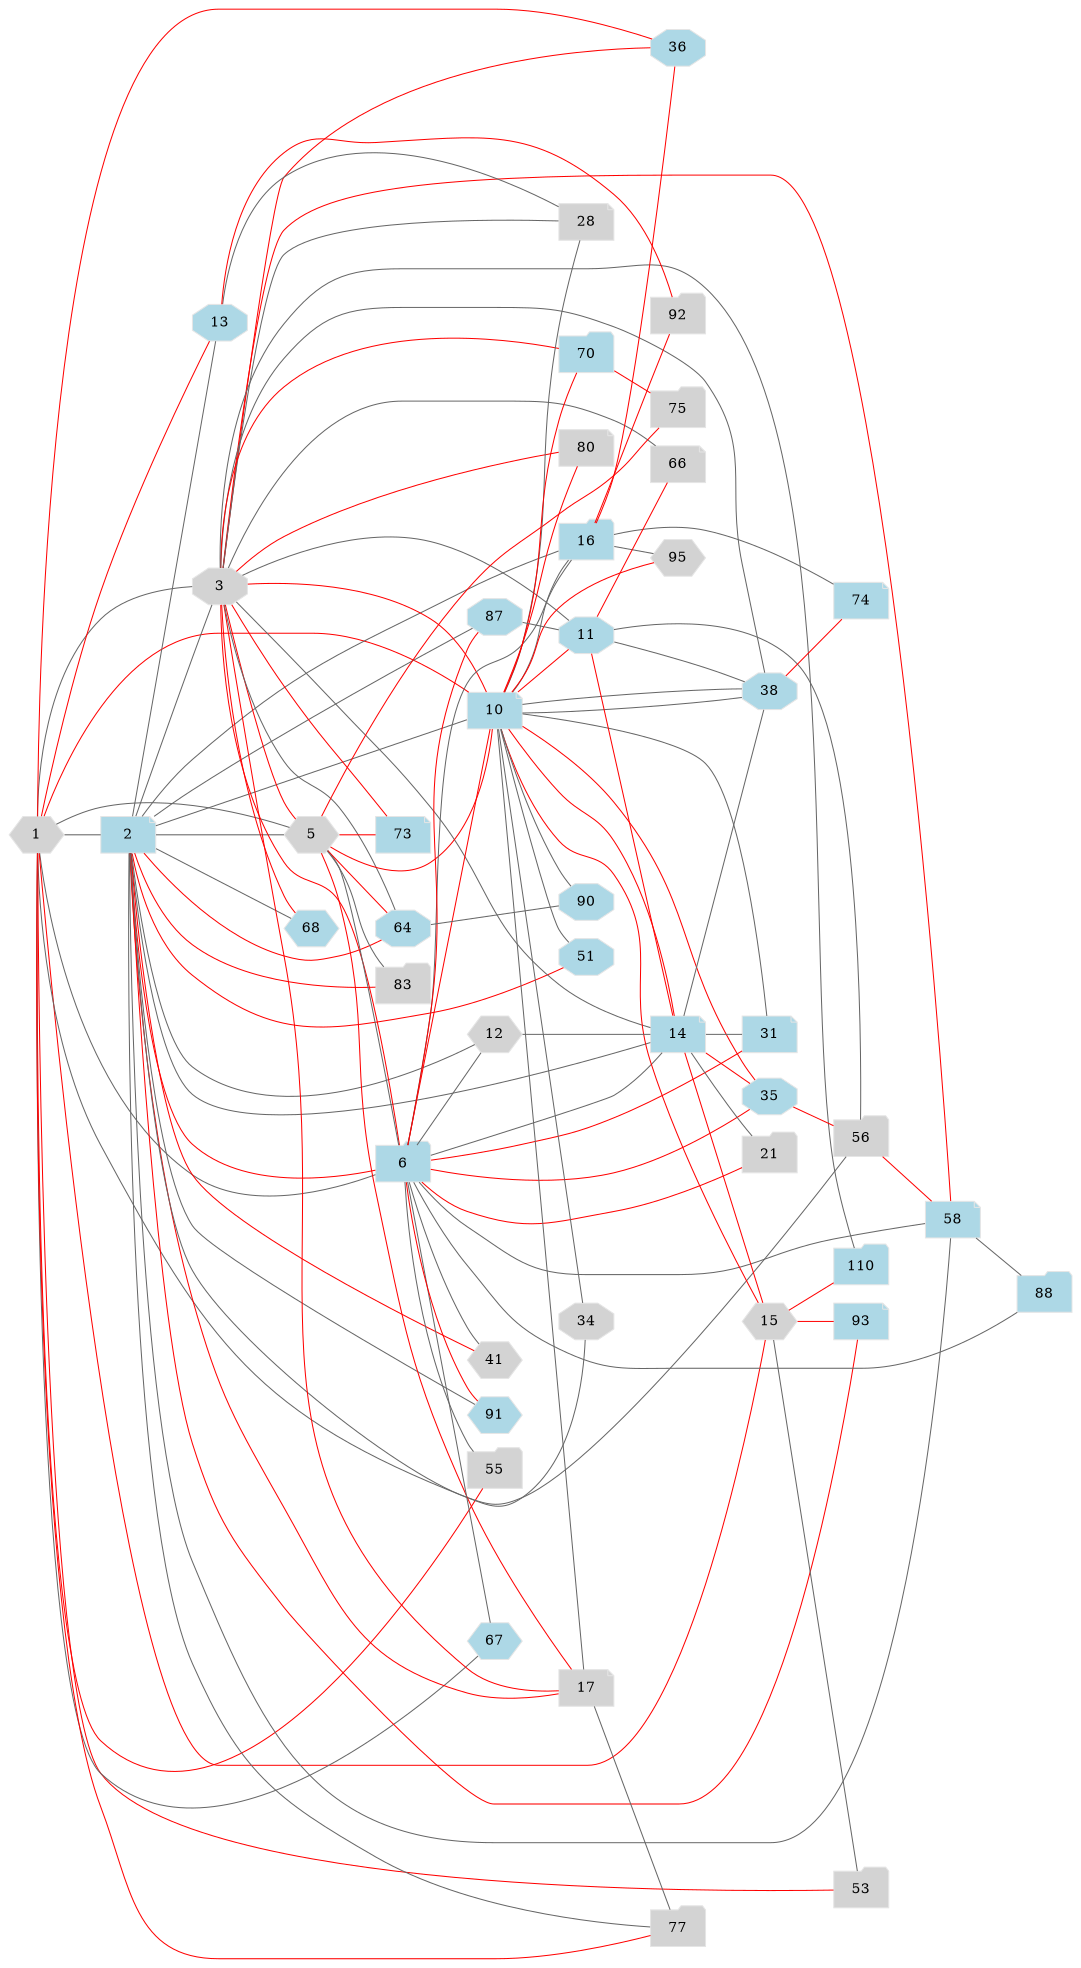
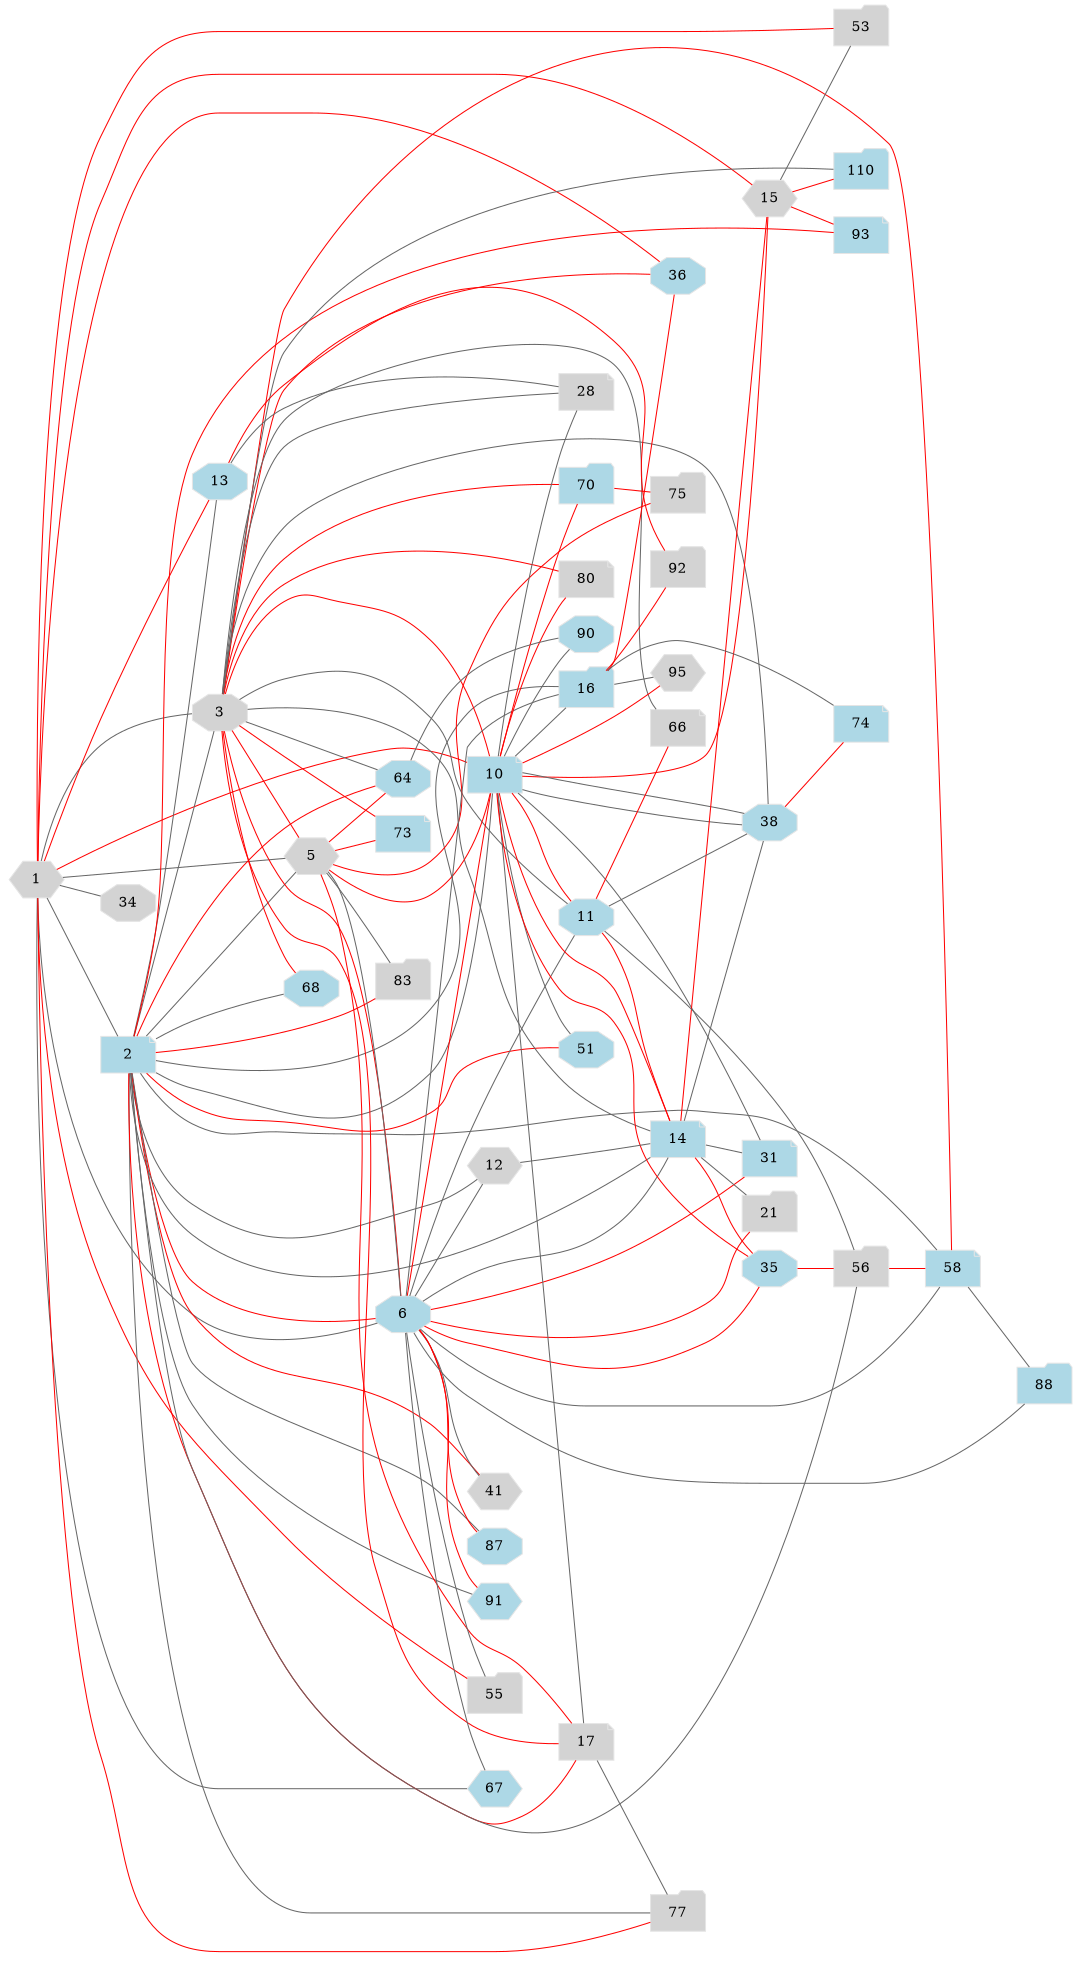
(541, 626) -> (480, 1110)
(312, 928) -> (312, 989)
(541, 1016) -> none
(403, 1164) -> (403, 1314)
